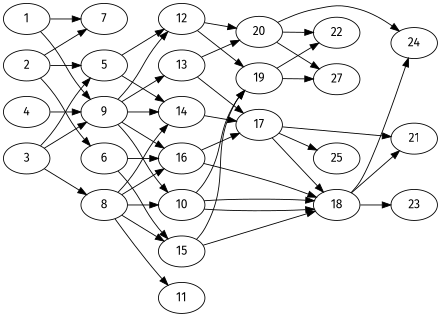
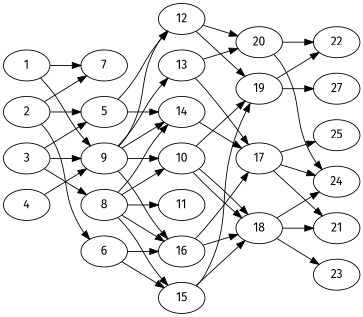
(293, 52) -> none
(295, 162) -> (294, 169)
